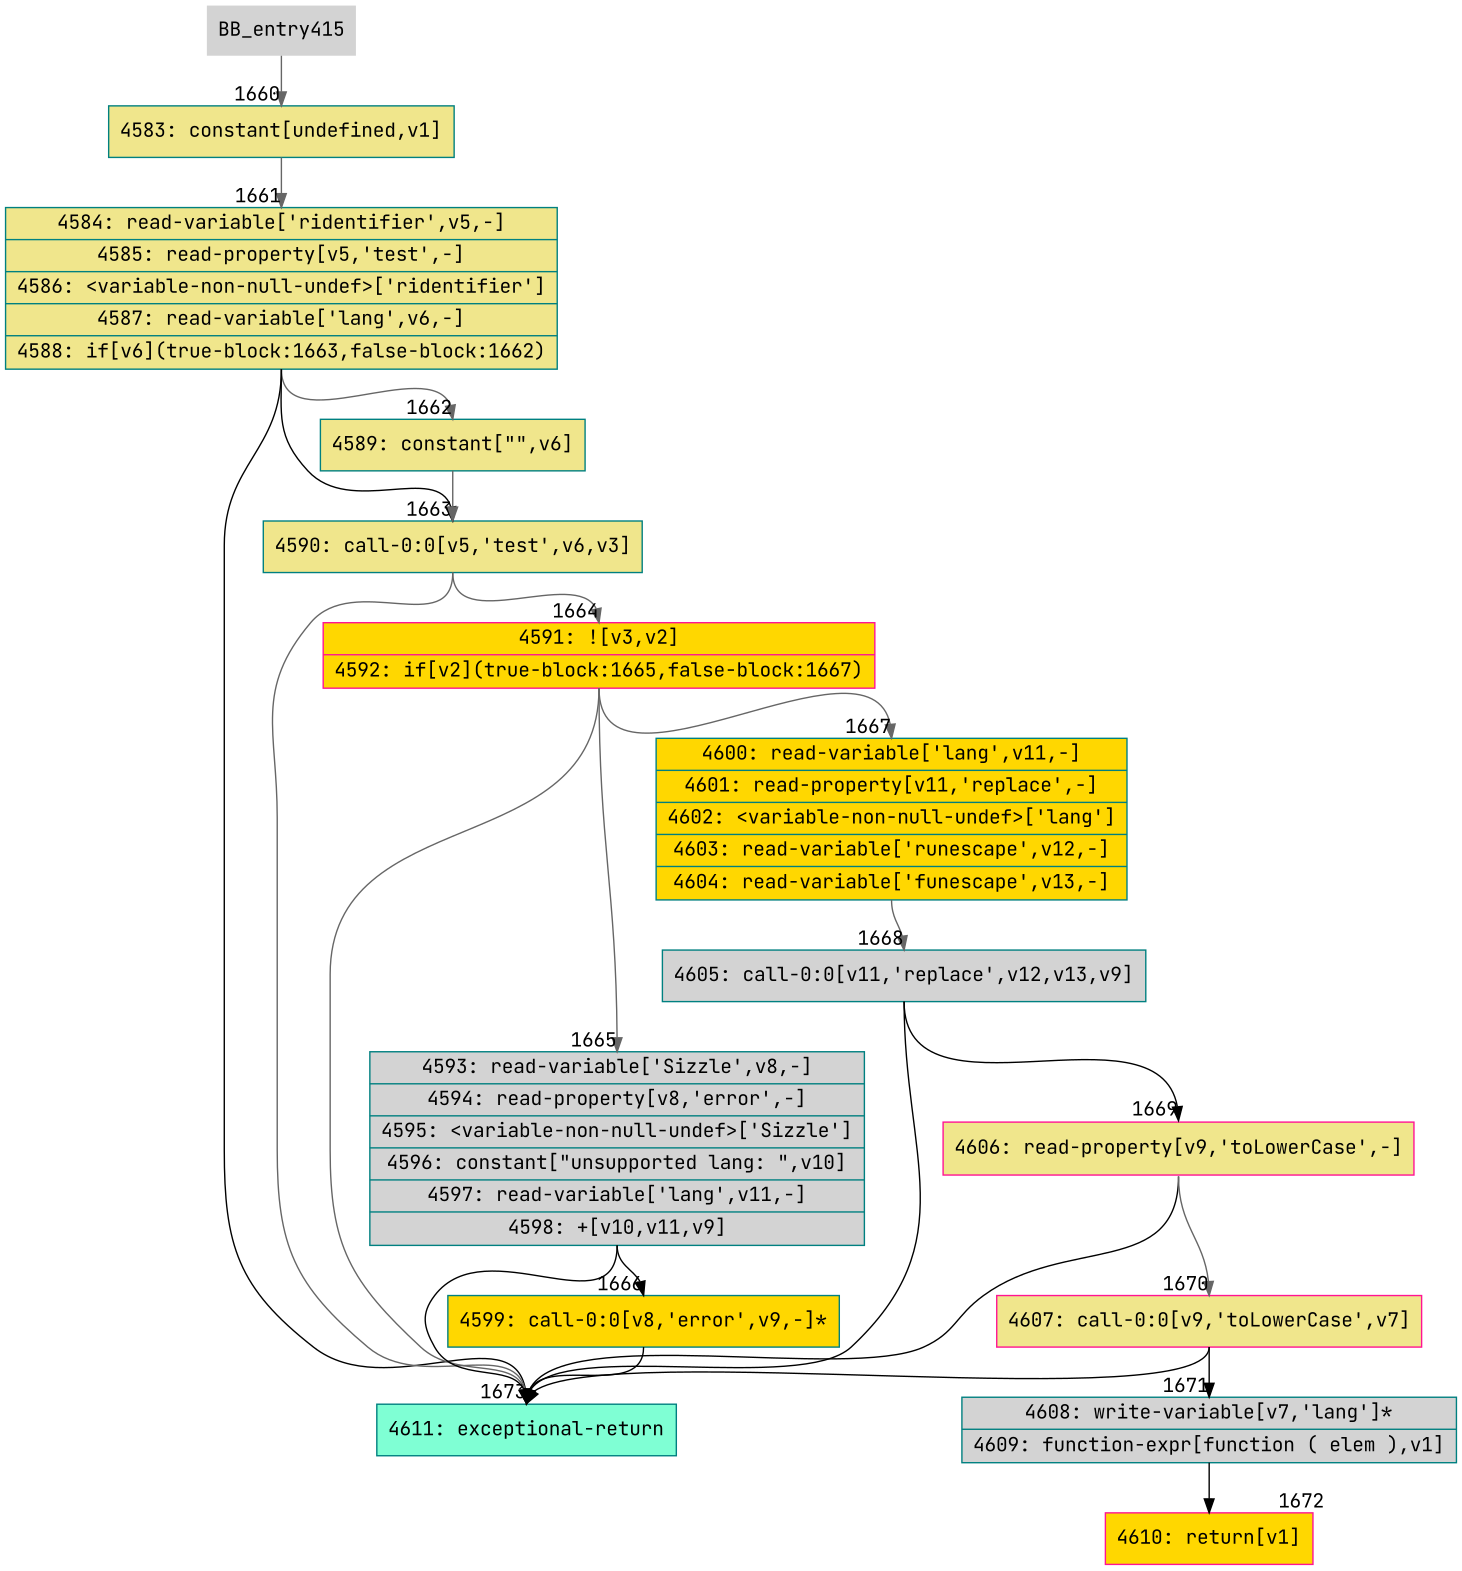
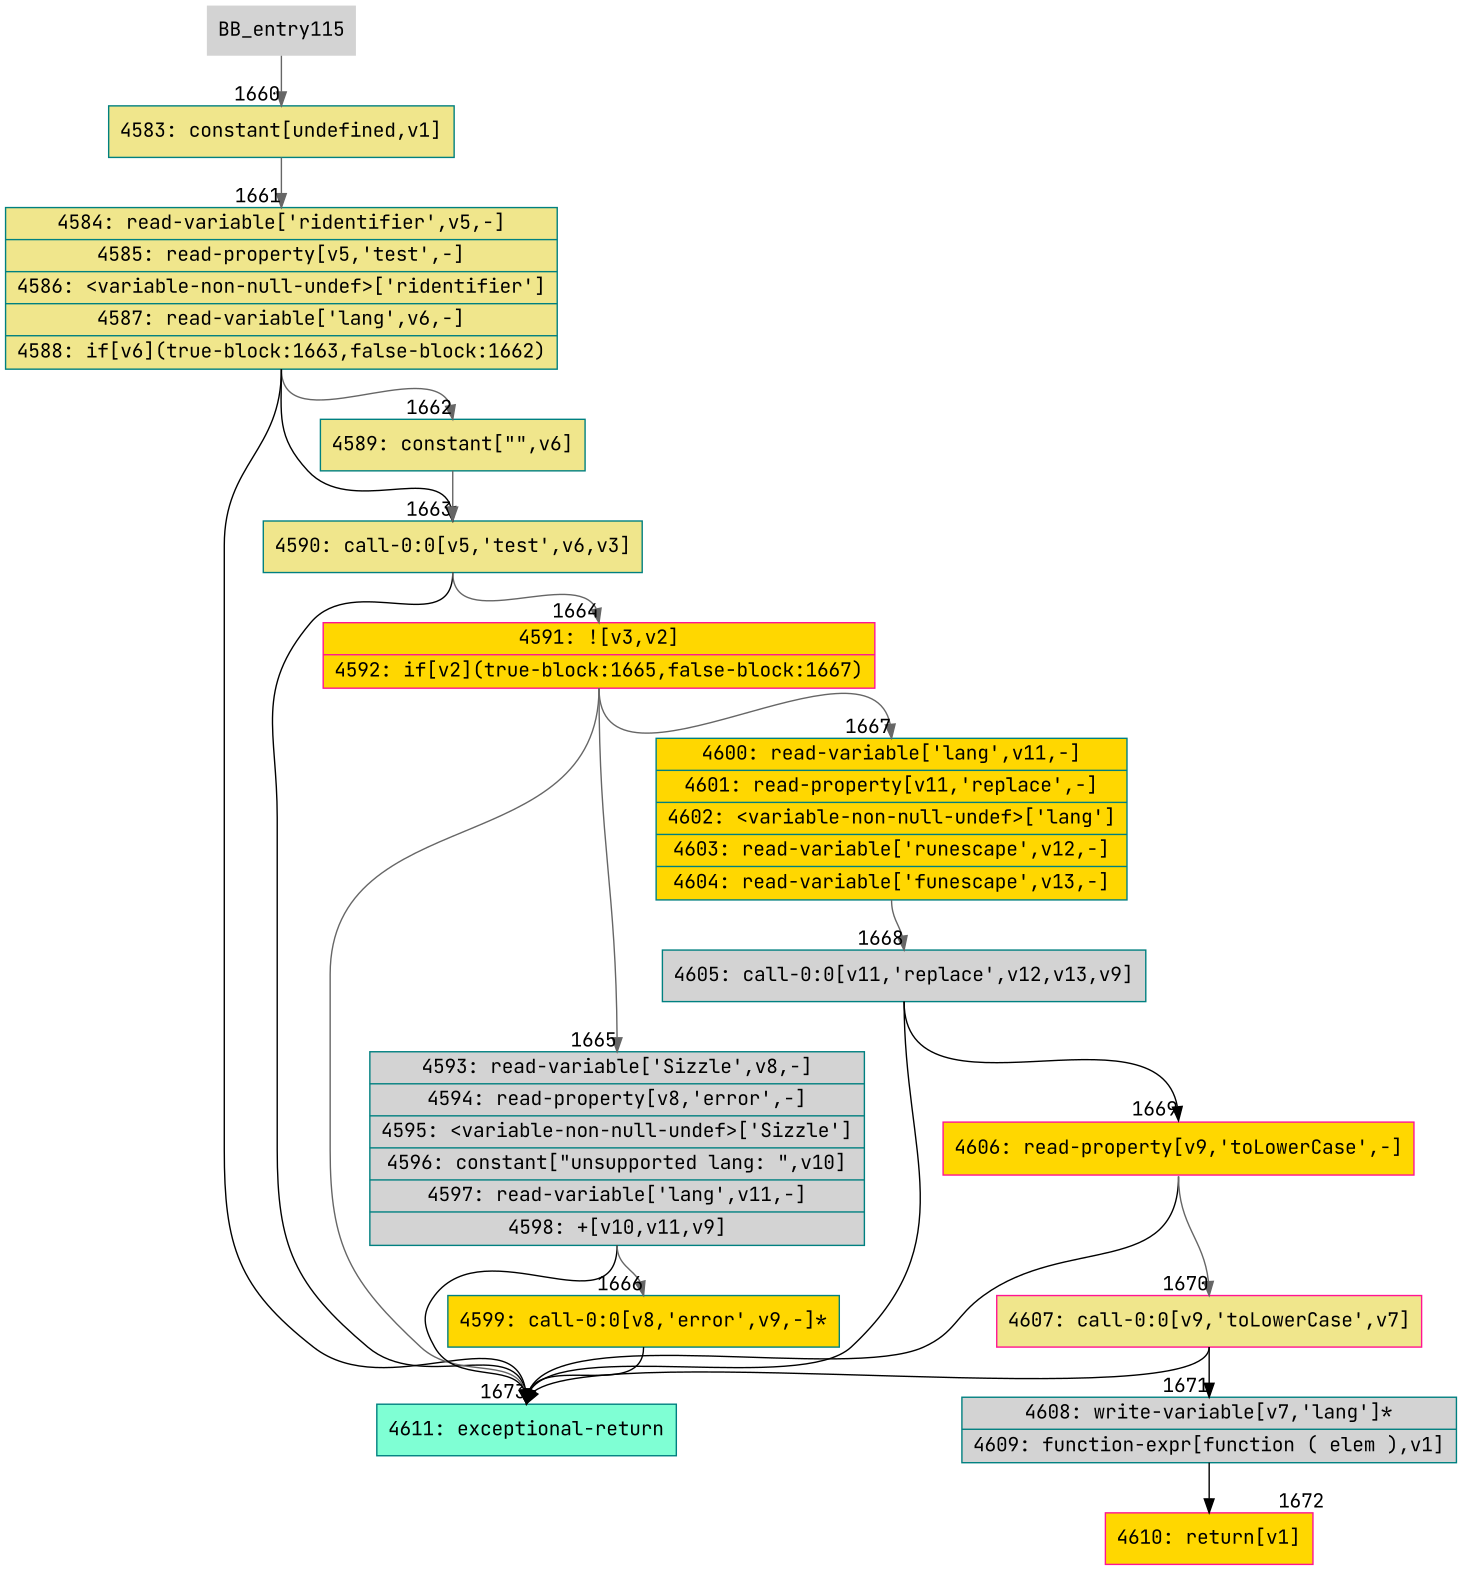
(281, 31) -> (281, 31)
(277, 997) -> (277, 997)
(1179, 1149) -> (1179, 1149)
(625, 1265) -> (625, 1265)
